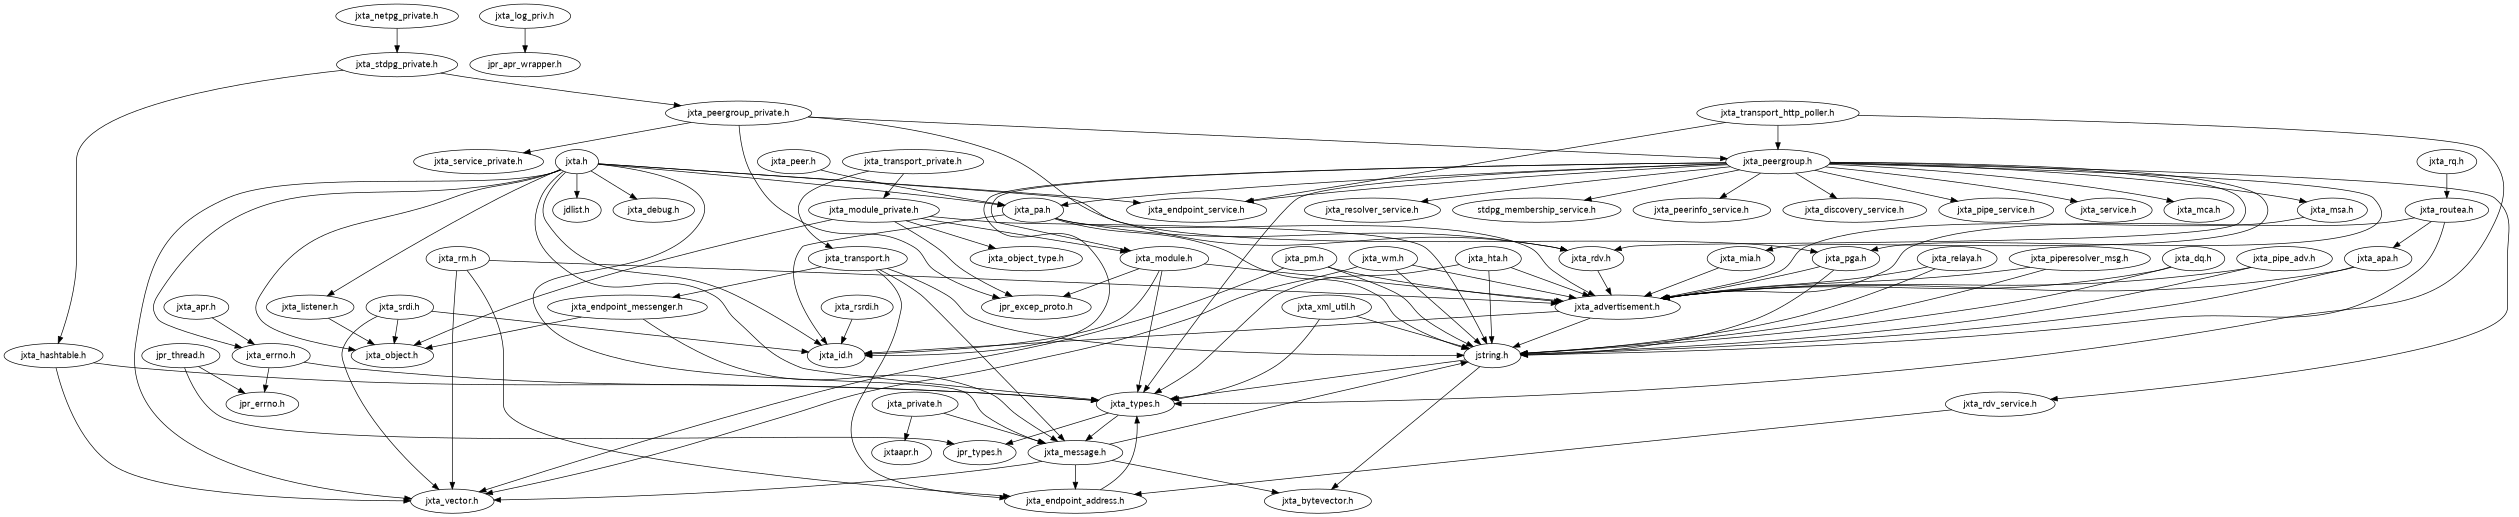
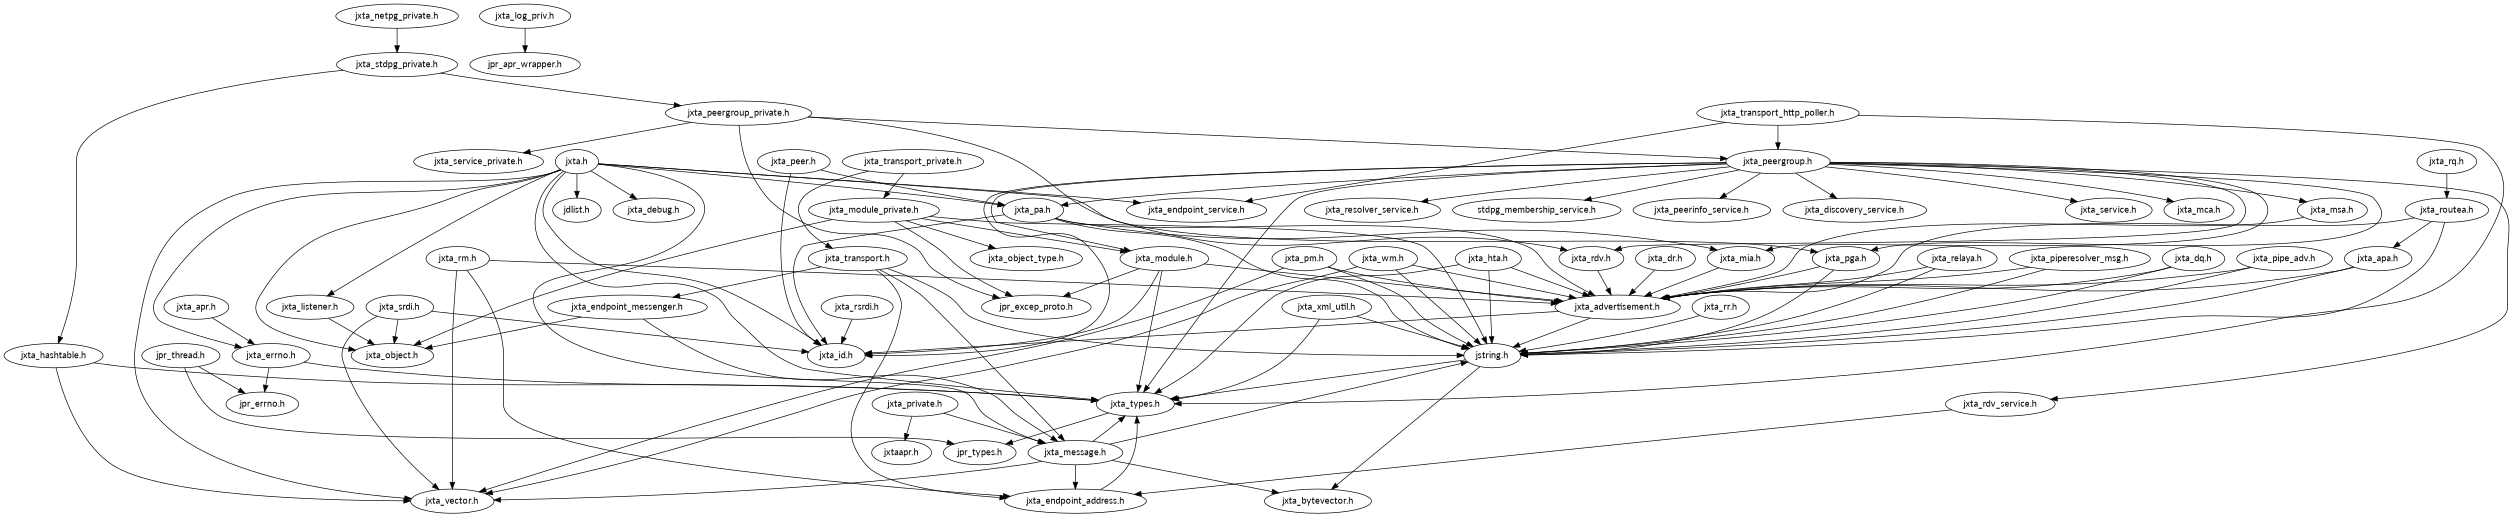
(1490, 179) -> none
(1996, 210) -> none
(1308, 235) -> (1399, 234)
none -> (1666, 259)
none -> (781, 262)
none -> (1721, 307)
(1104, 426) -> (1107, 431)
